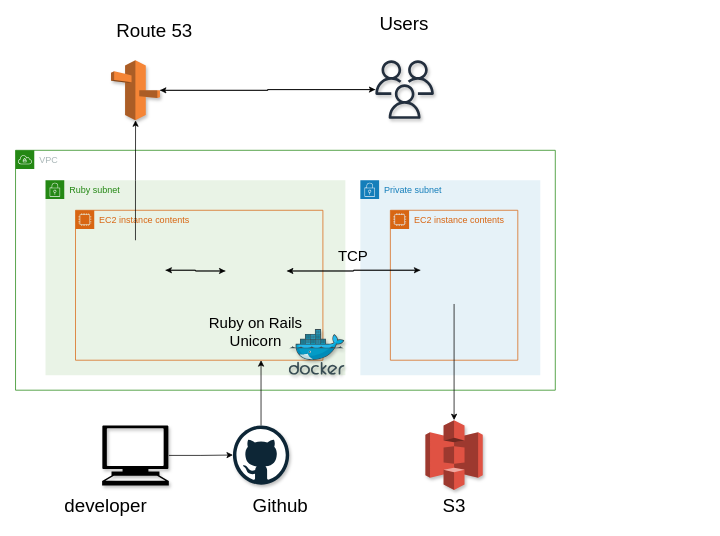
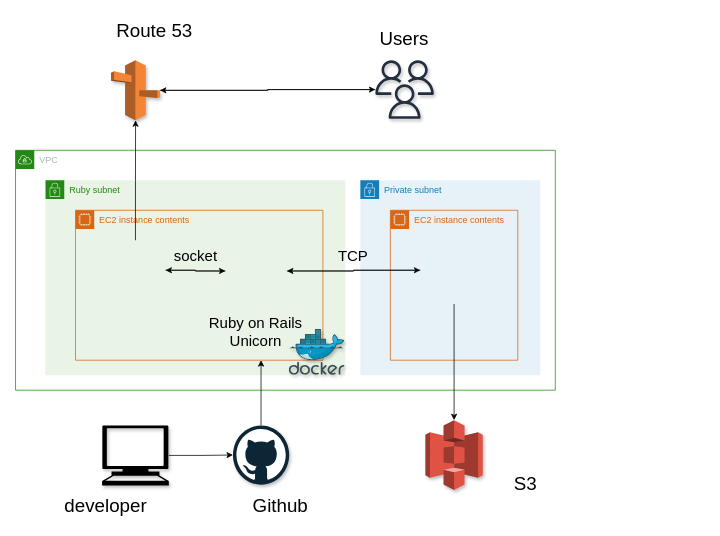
(404, 23) -> (404, 38)
none -> (195, 255)
(454, 505) -> (525, 483)
